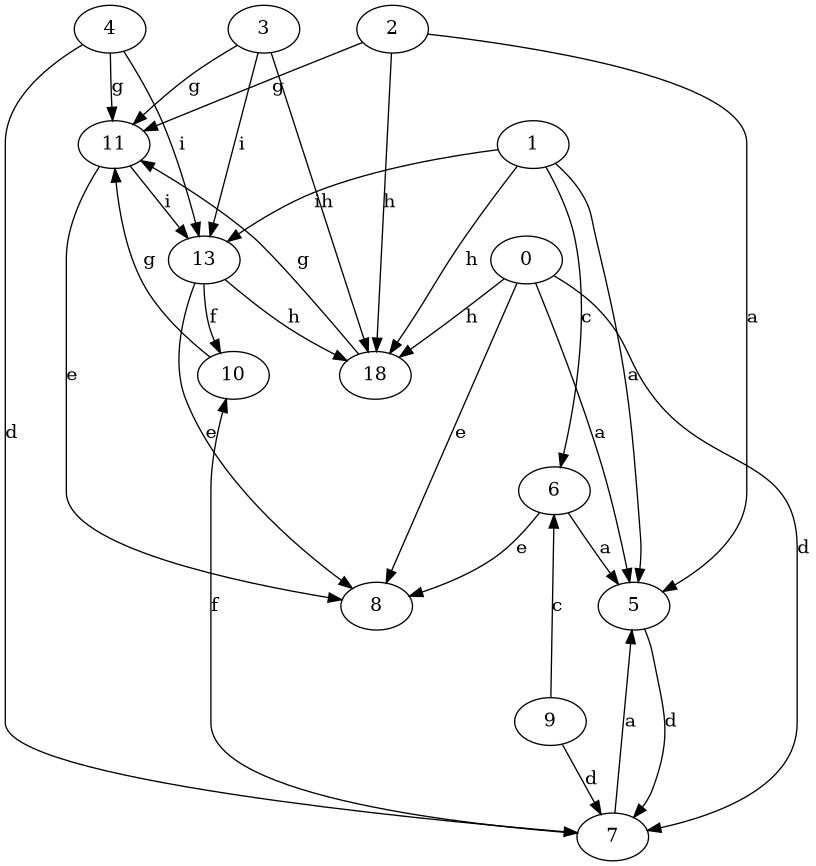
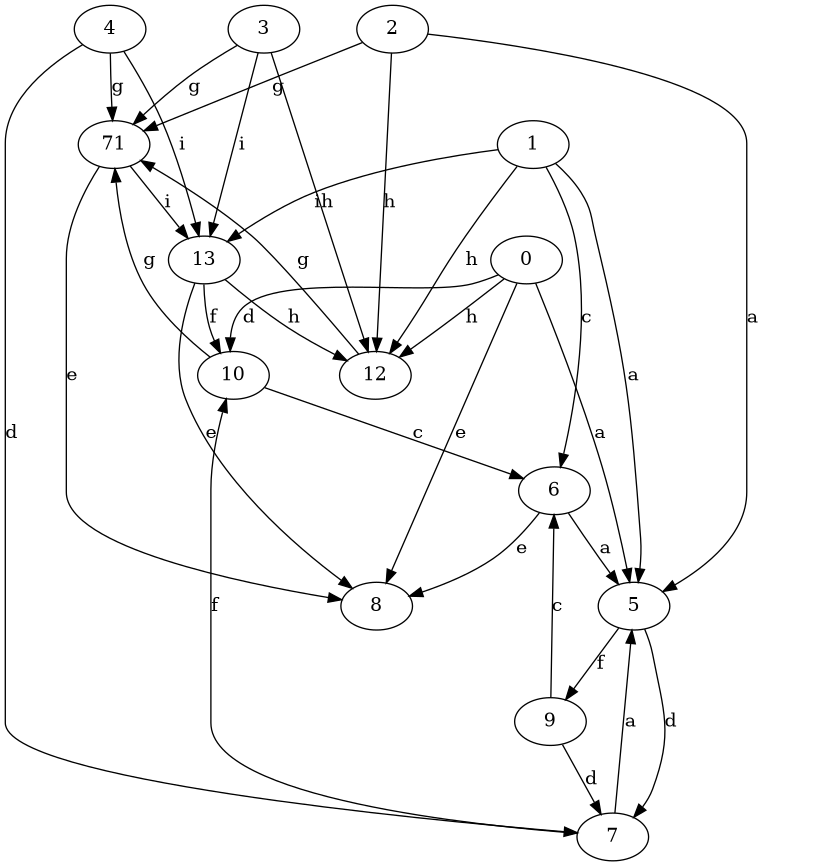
(114, 145) -> (114, 145)
(375, 375) -> (375, 375)
none -> (388, 431)
(796, 539) -> (360, 287)
none -> (596, 659)
